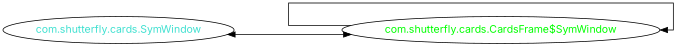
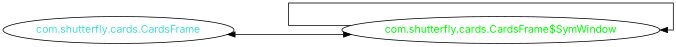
(119, 30) -> (118, 30)
